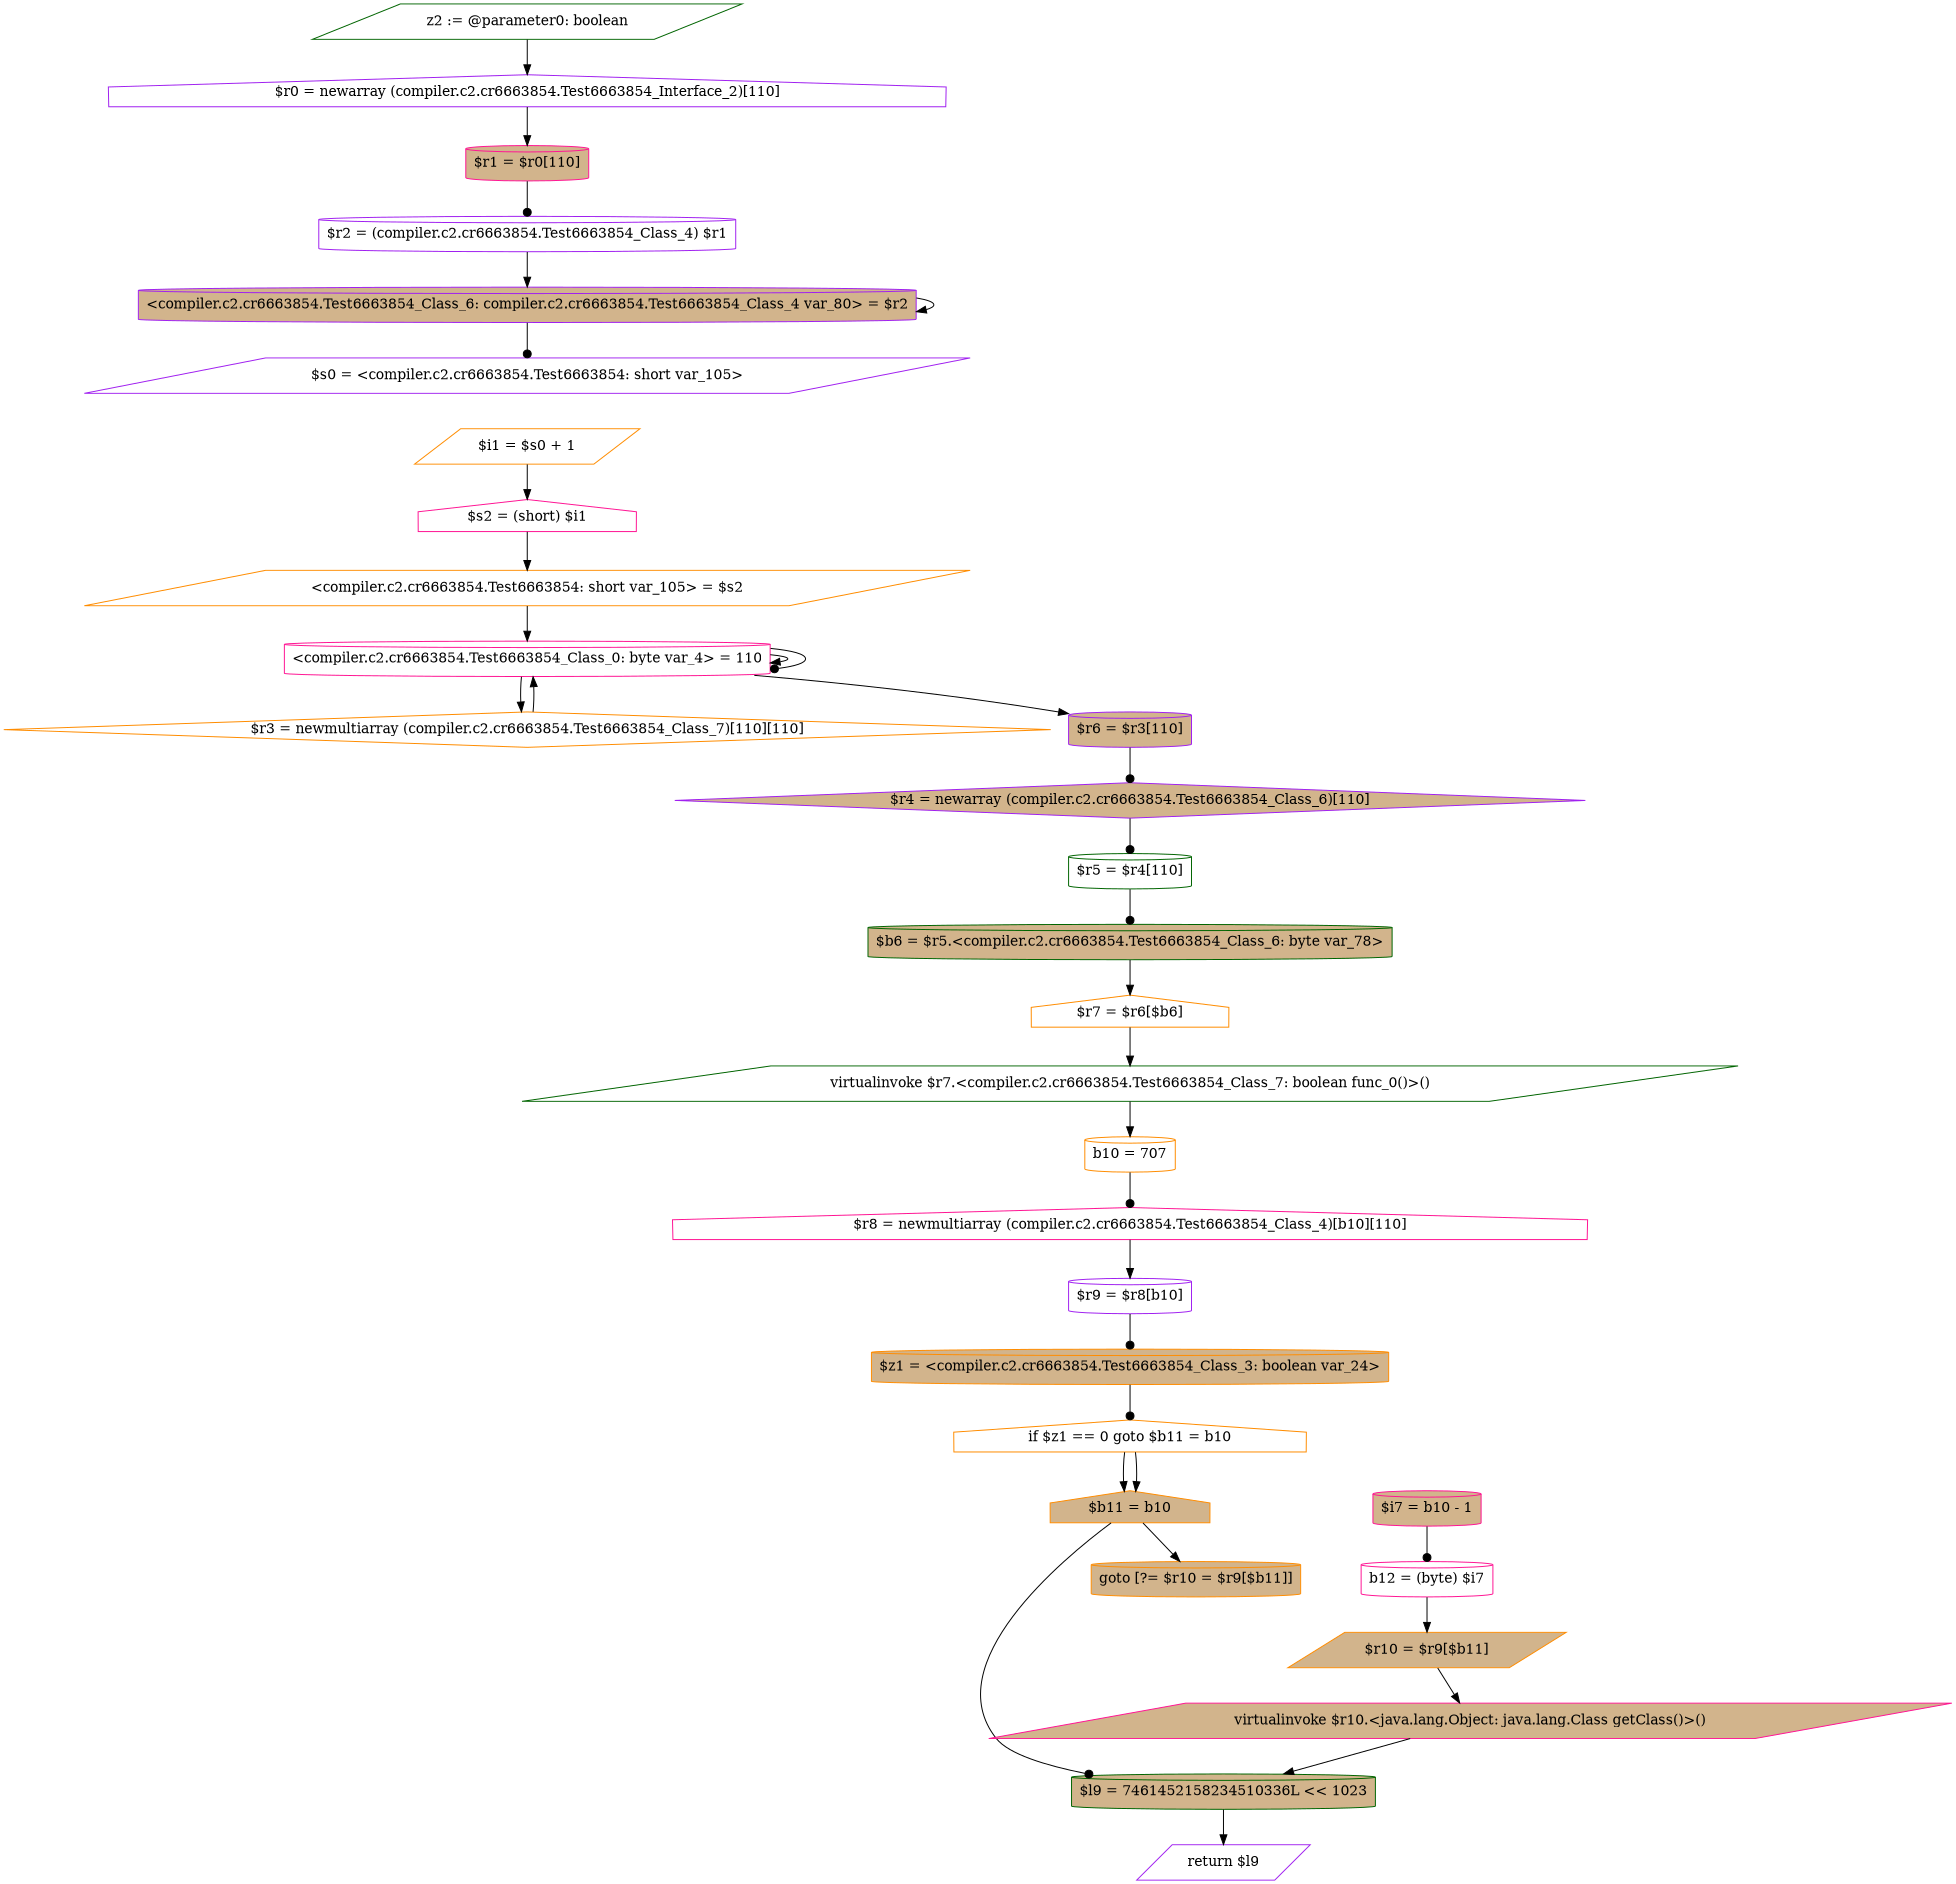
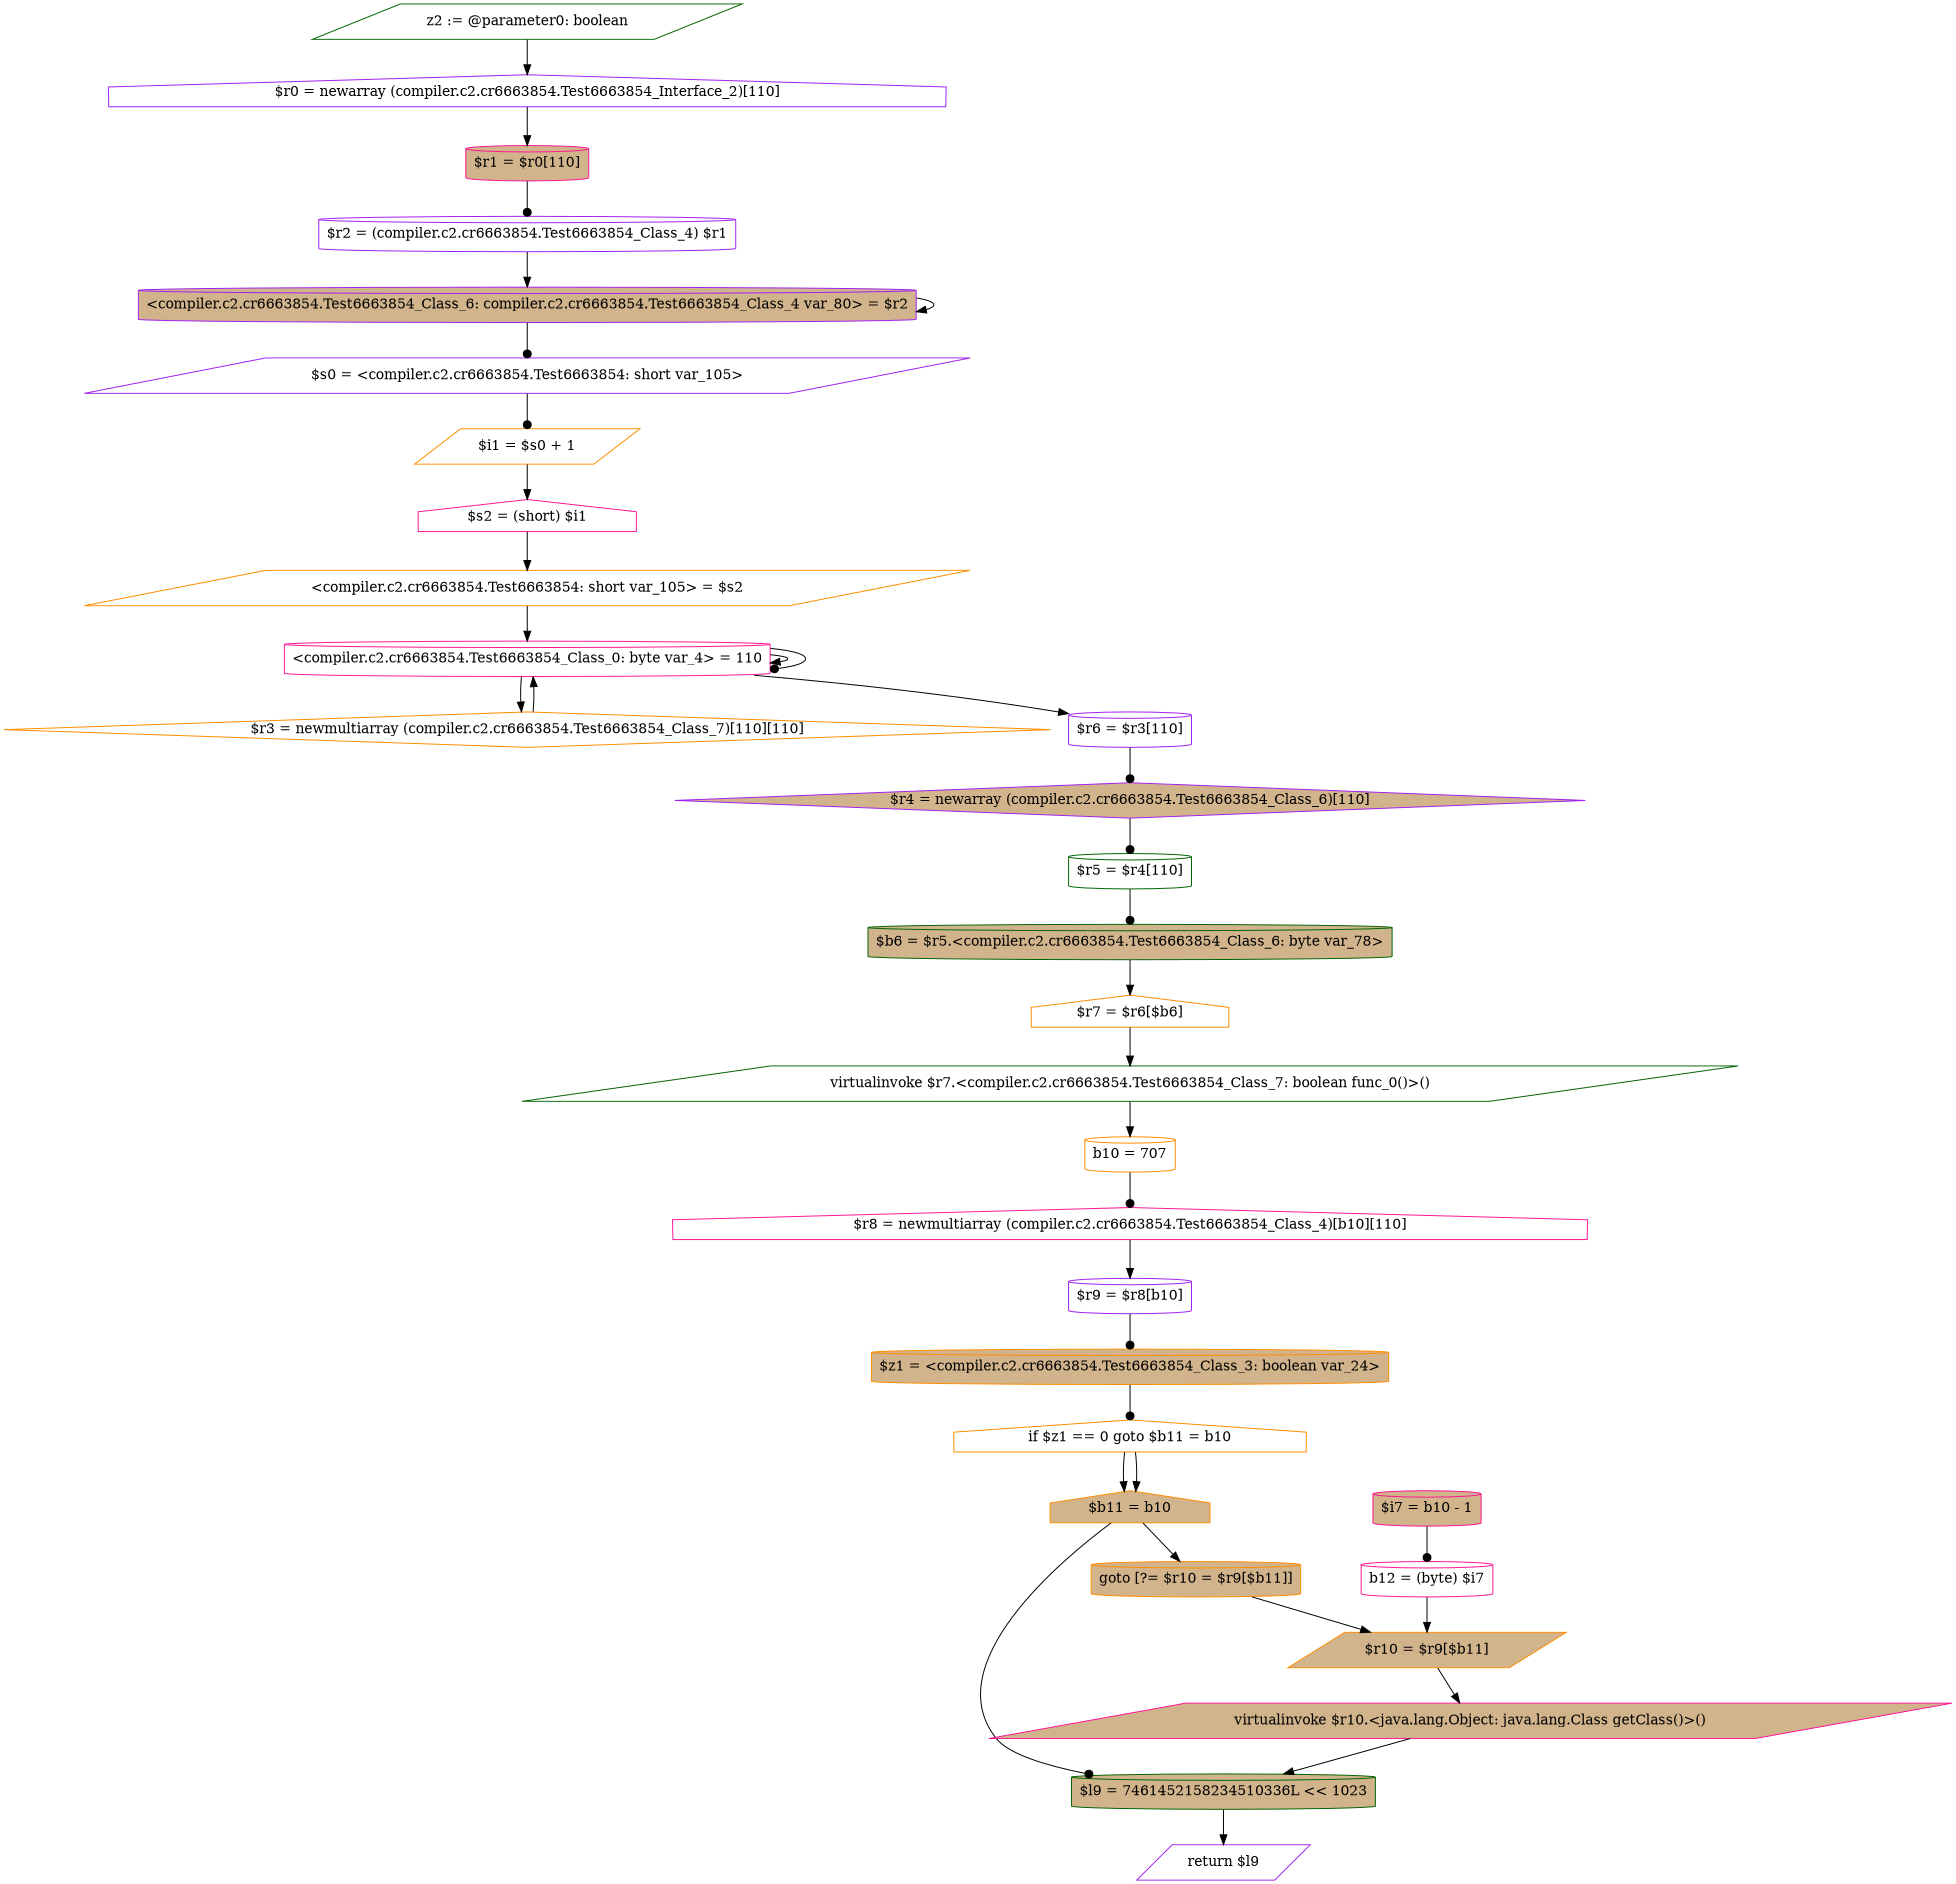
none -> (527, 407)
(1130, 730) -> (1130, 730)
none -> (1307, 1613)
